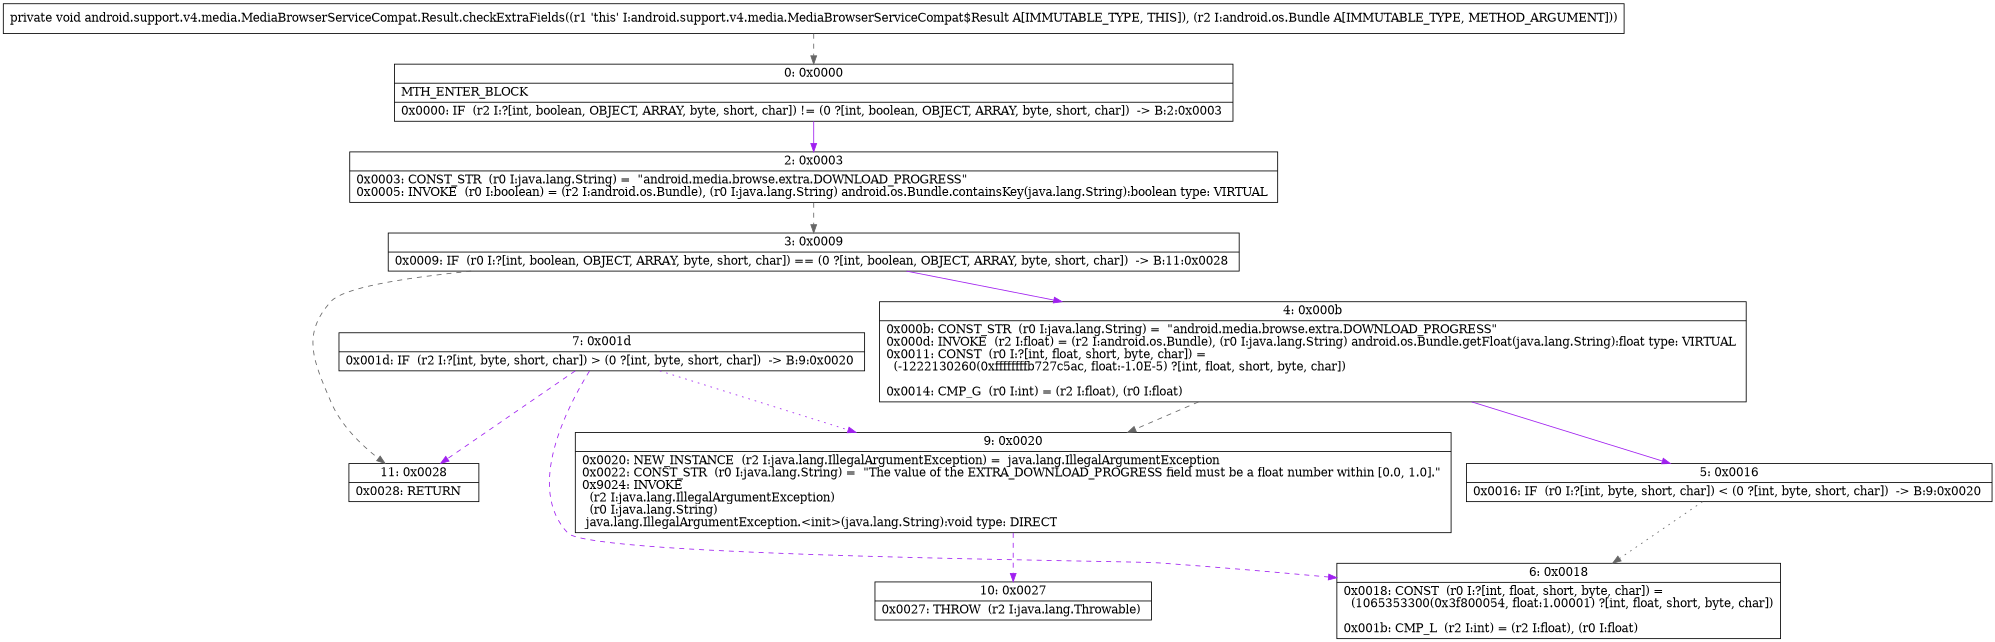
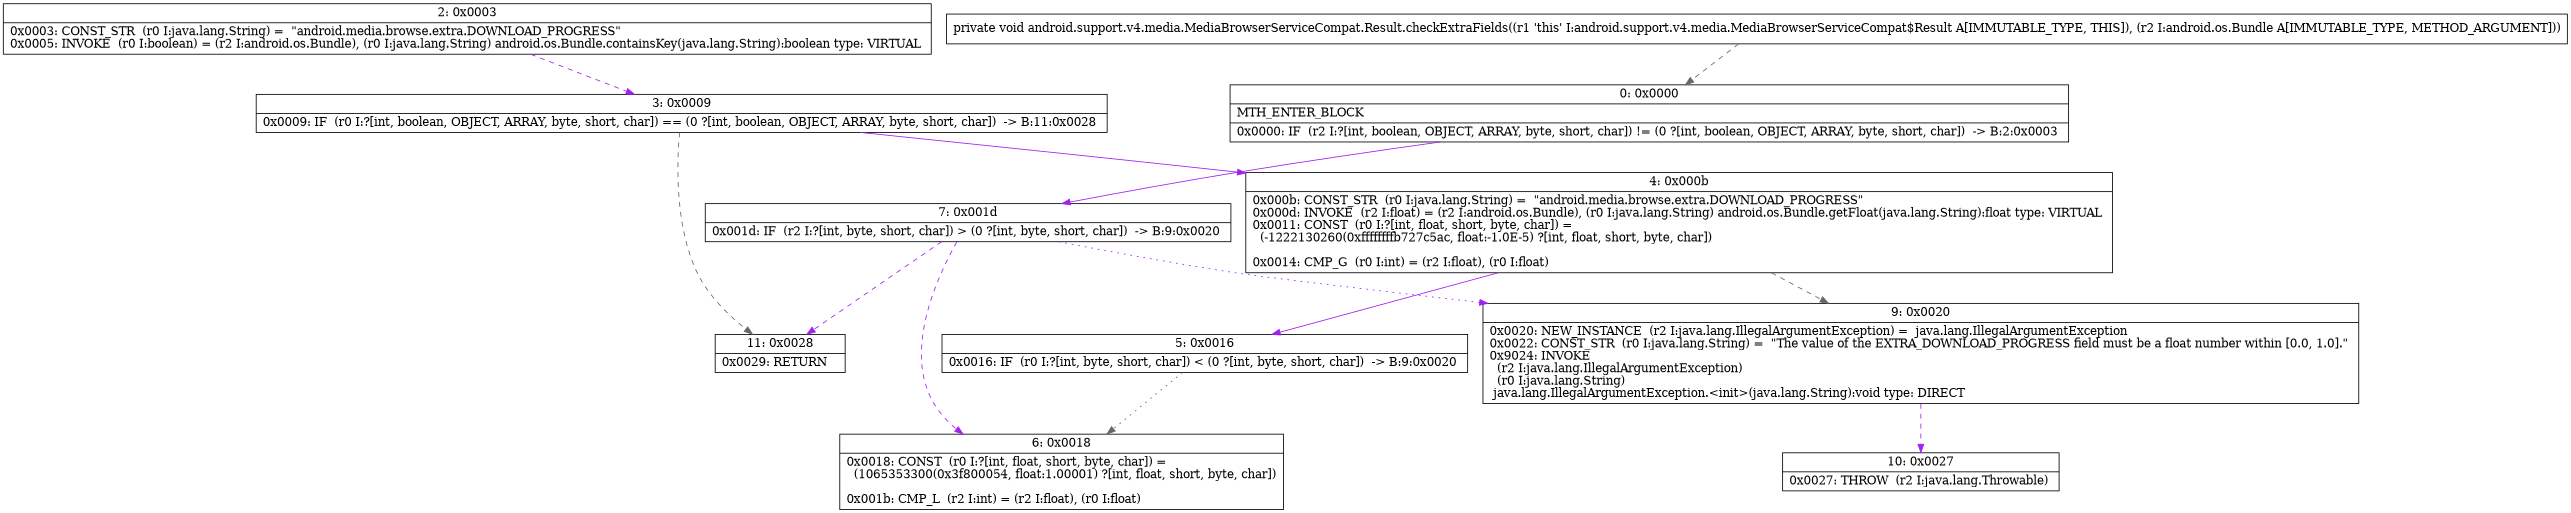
(814, 132) -> (1255, 169)
(814, 214) -> (579, 73)
(414, 492) -> (780, 363)
